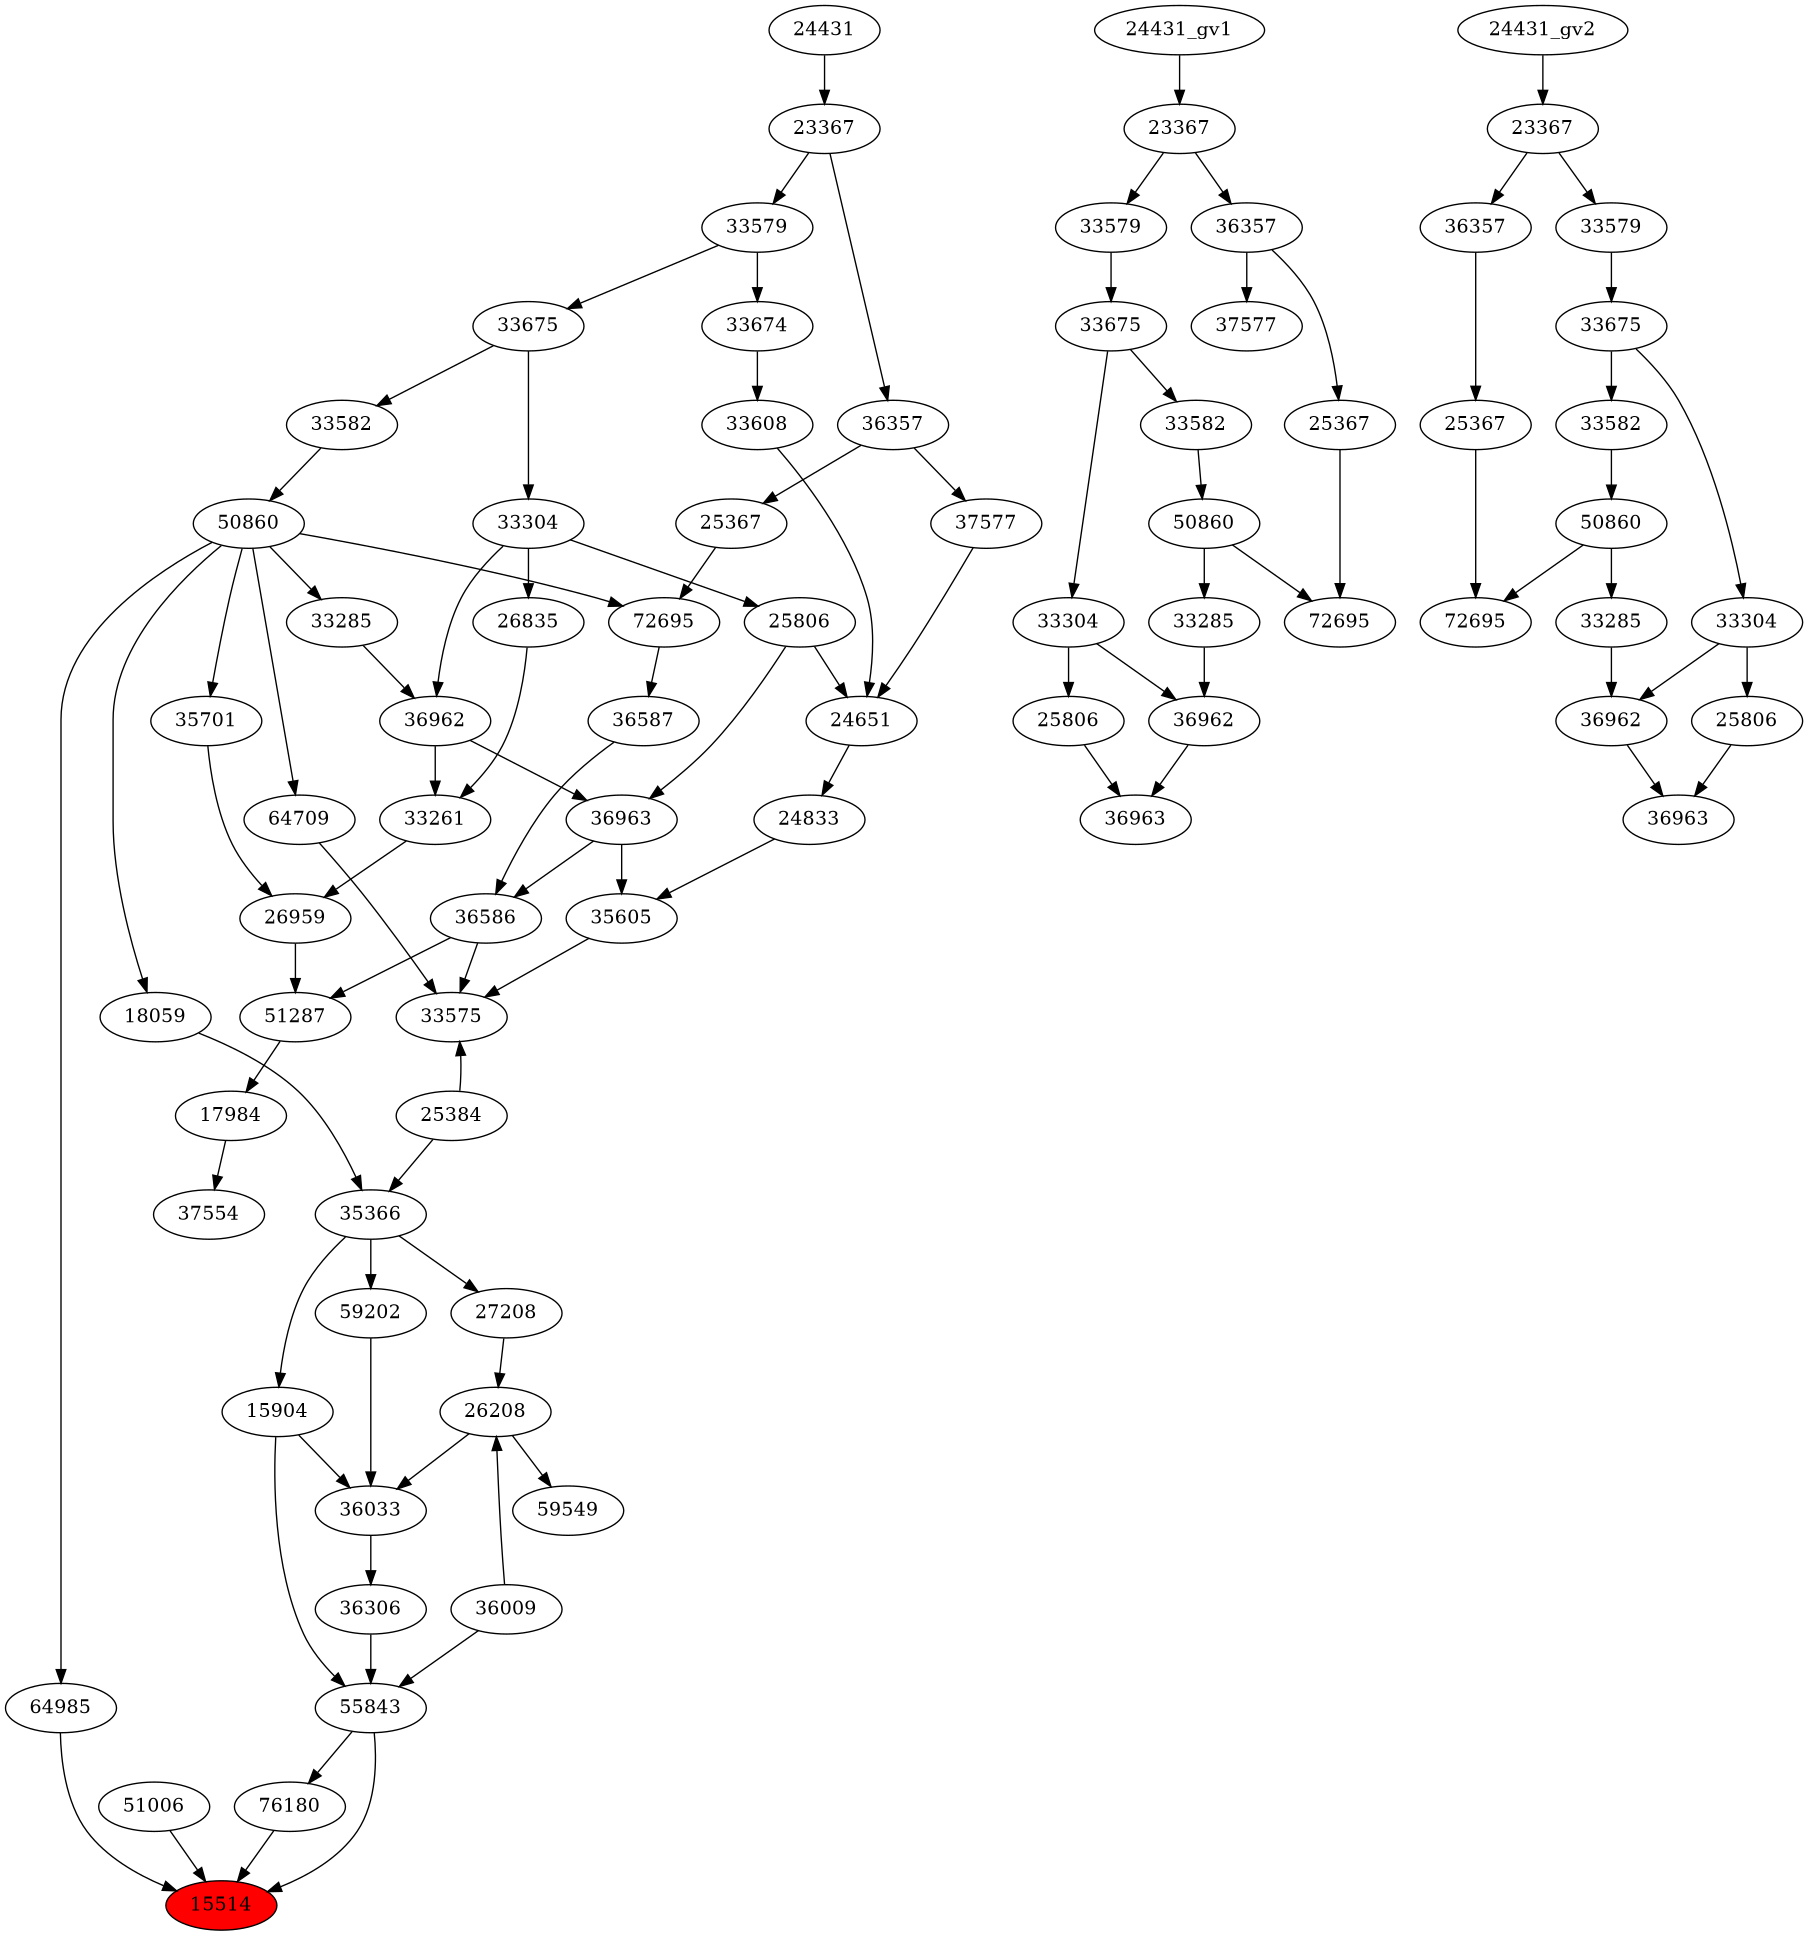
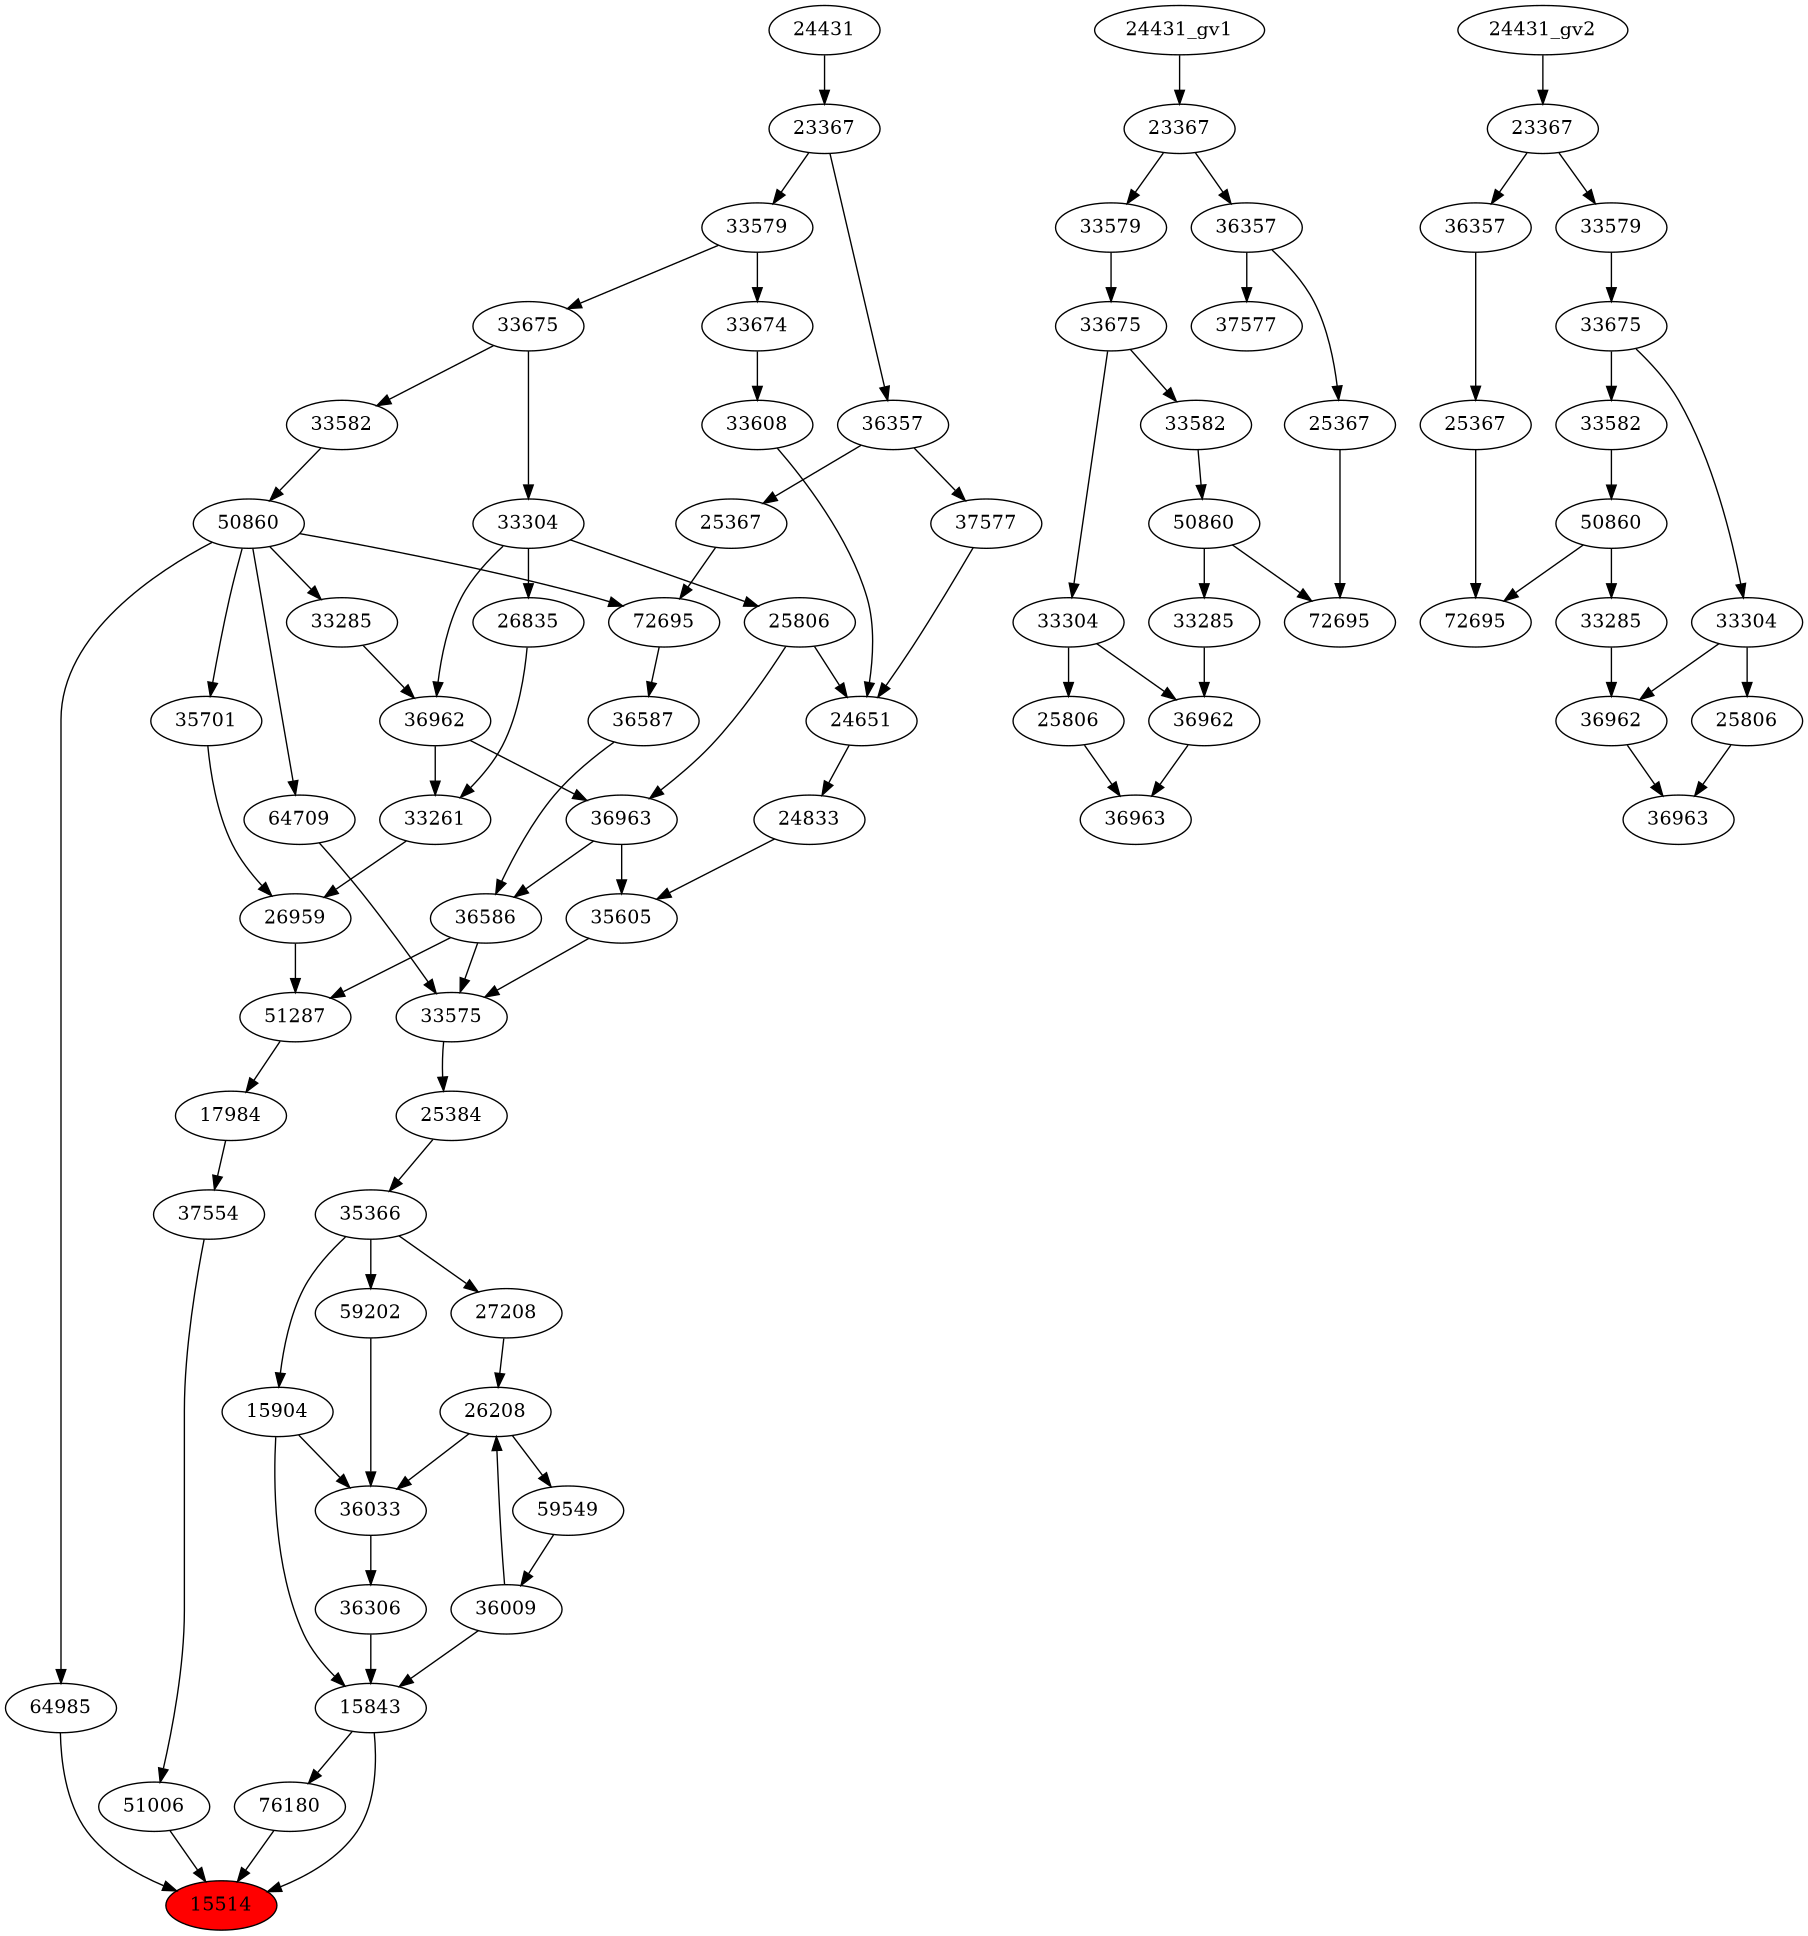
(156, 1017) -> none
(461, 1073) -> (443, 1059)
none -> (184, 1504)
none -> (541, 1554)
(371, 1708) -> (371, 1708)
